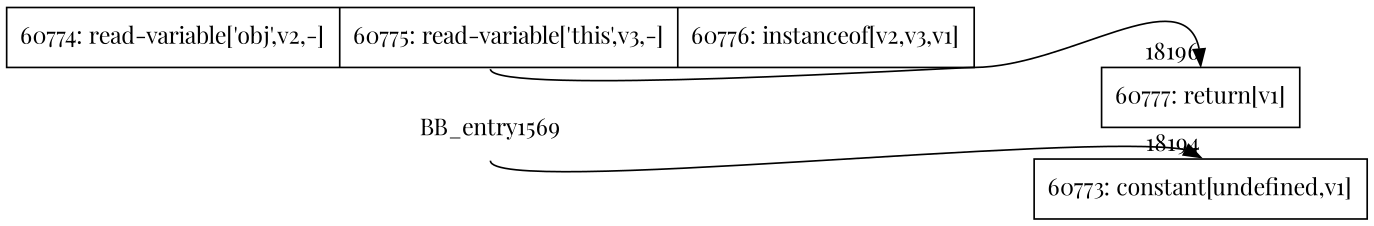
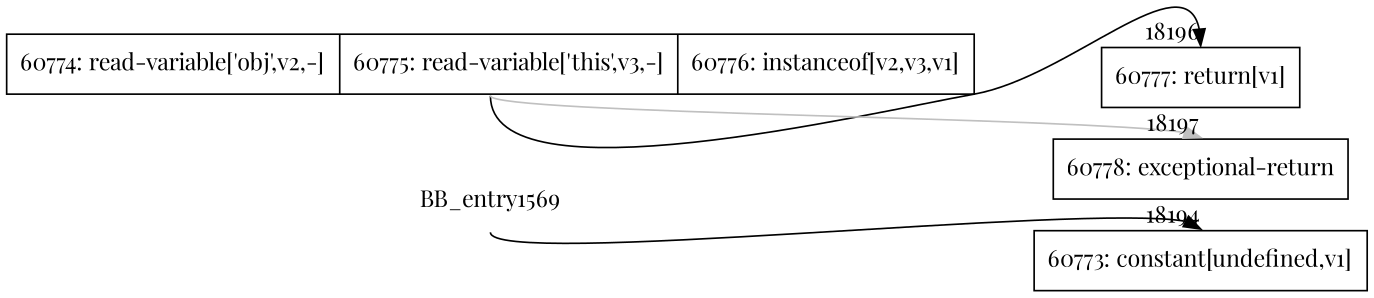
none -> (1201, 169)
